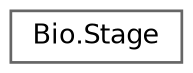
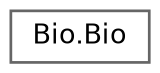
(96, 37) -> (80, 37)
